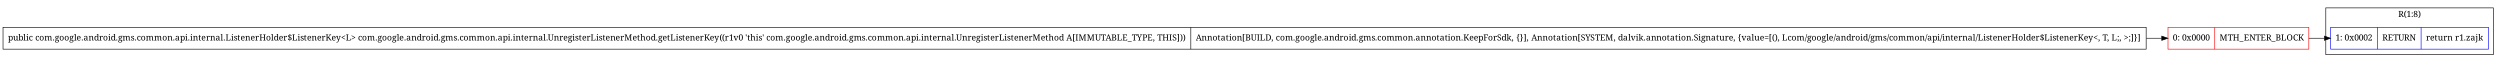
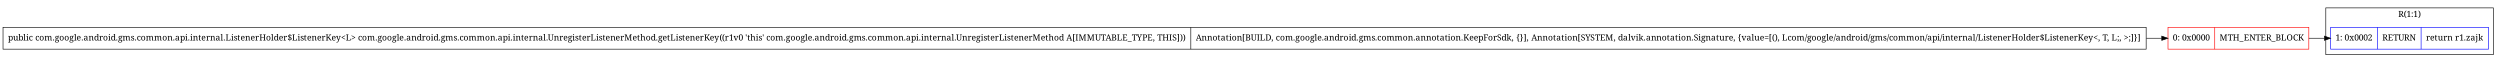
(2410, 15) -> (2410, 15)
